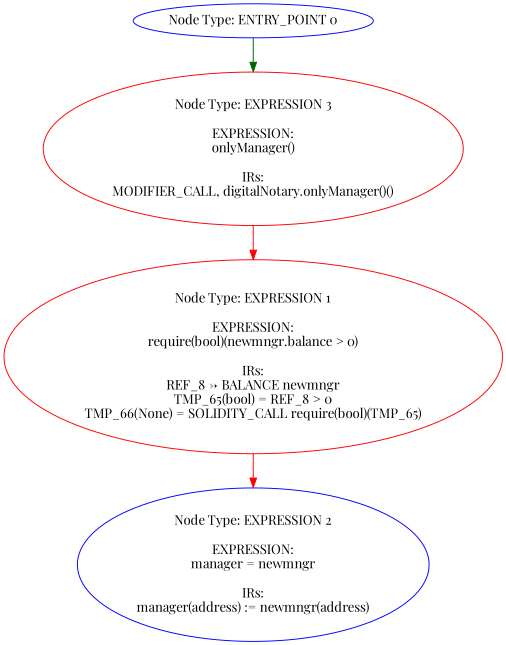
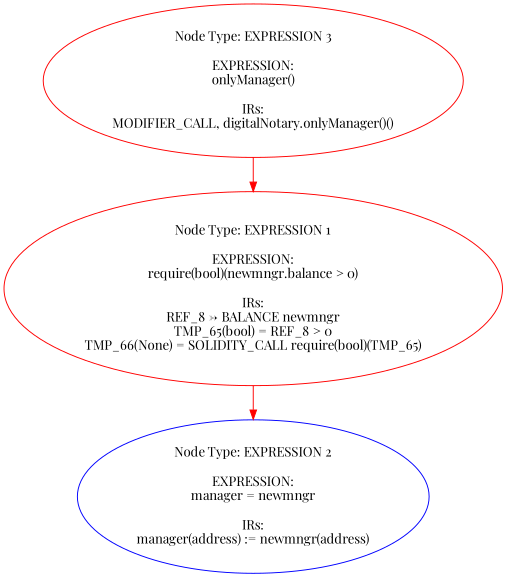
(253, 21) -> none
